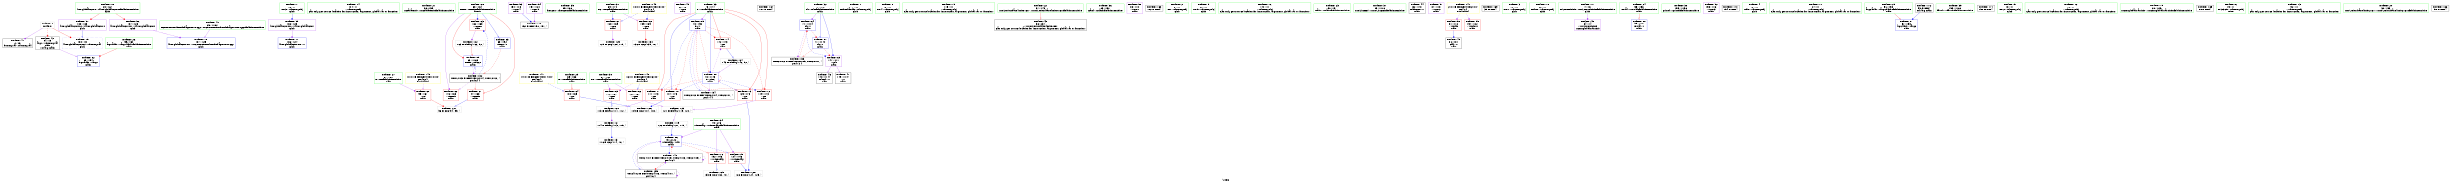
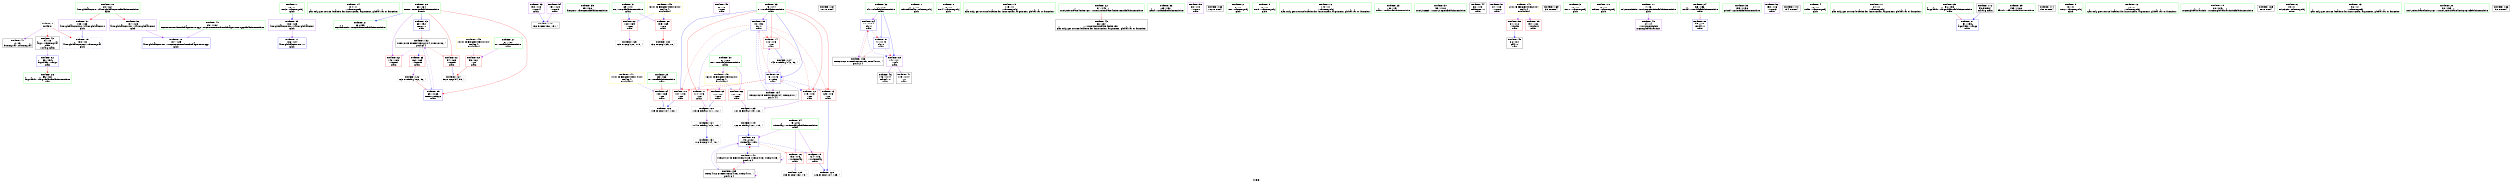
(478, 16) -> (390, 17)
(109, 52) -> (48, 69)
(797, 61) -> (858, 61)
(692, 85) -> (725, 85)
(609, 86) -> (724, 69)
